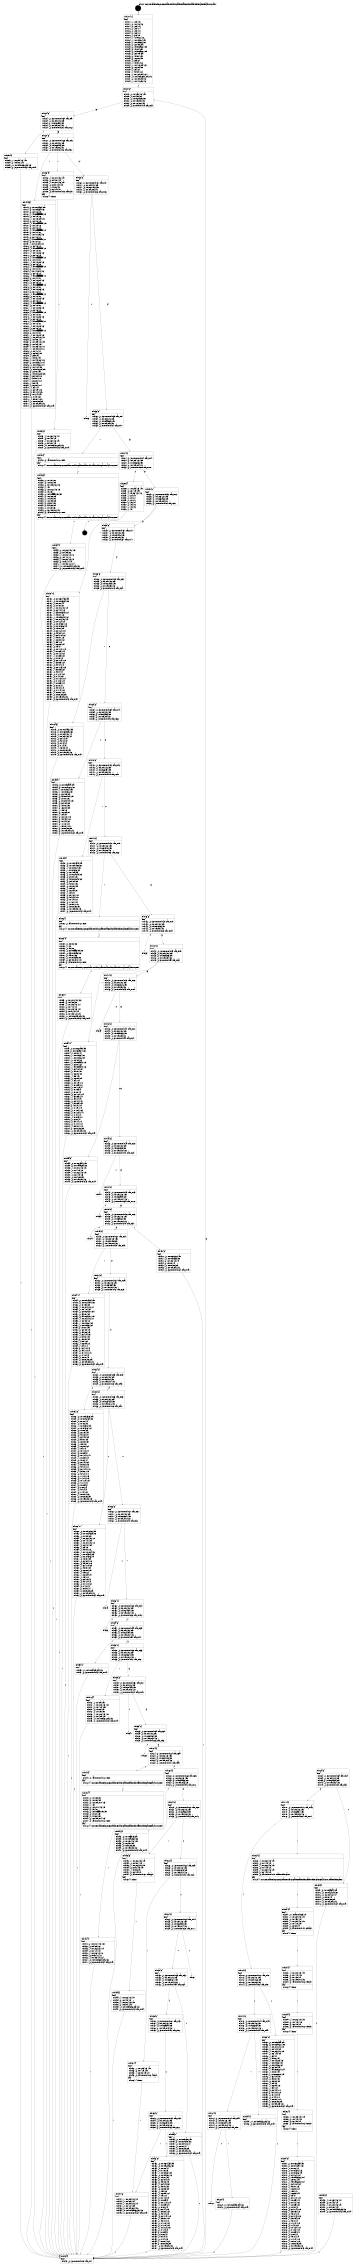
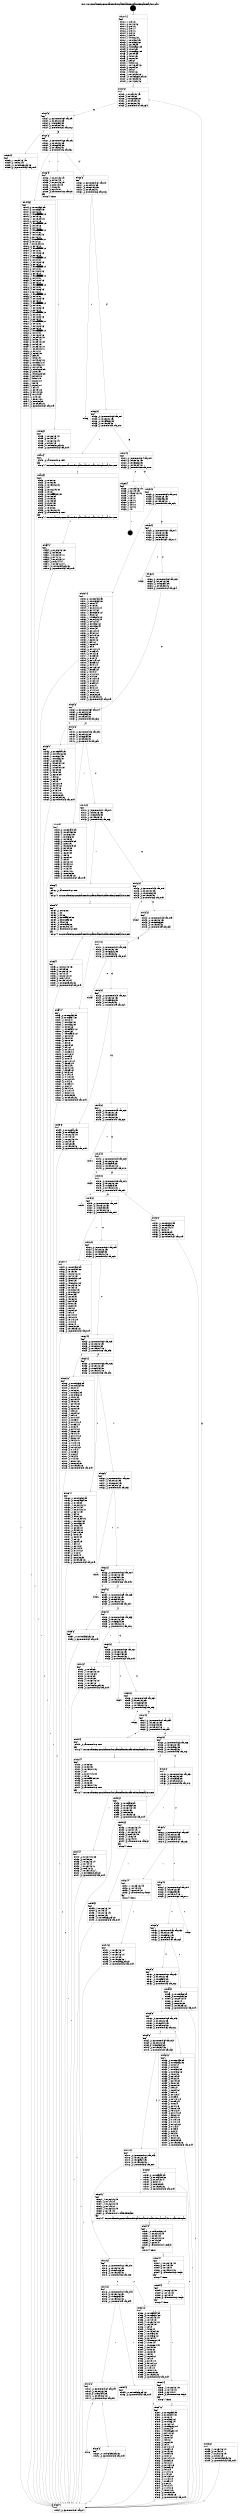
none -> (141, 581)
(66, 740) -> none
(148, 2160) -> (160, 2032)
